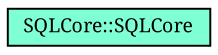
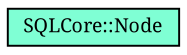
(109, 27) -> (93, 27)
